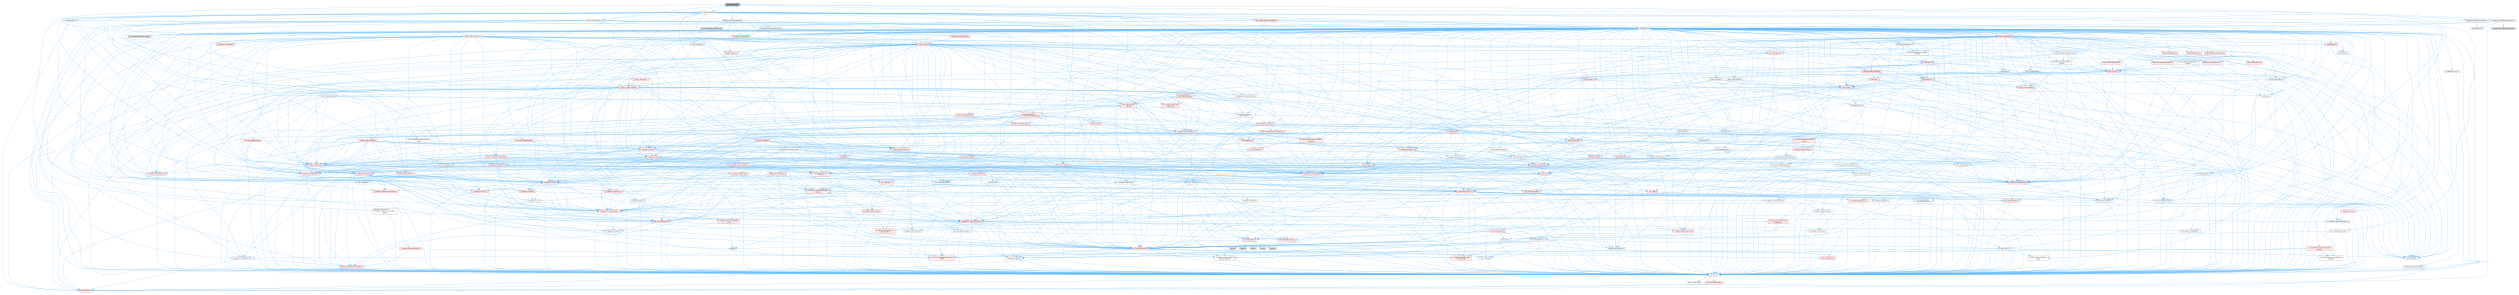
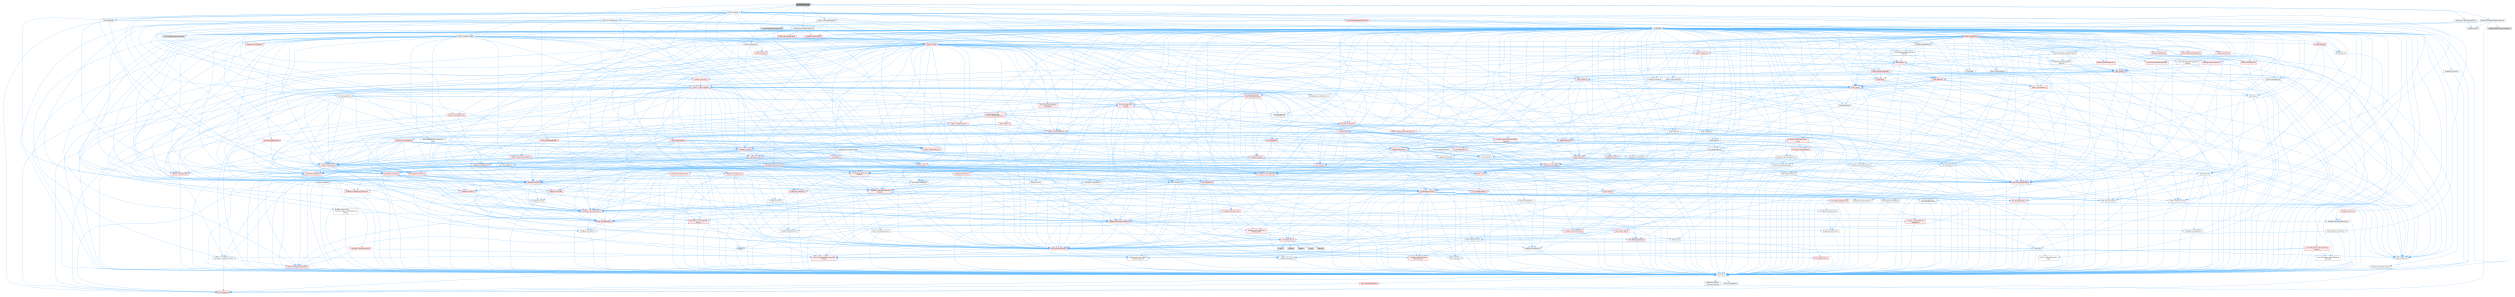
none -> (1712, 284)
